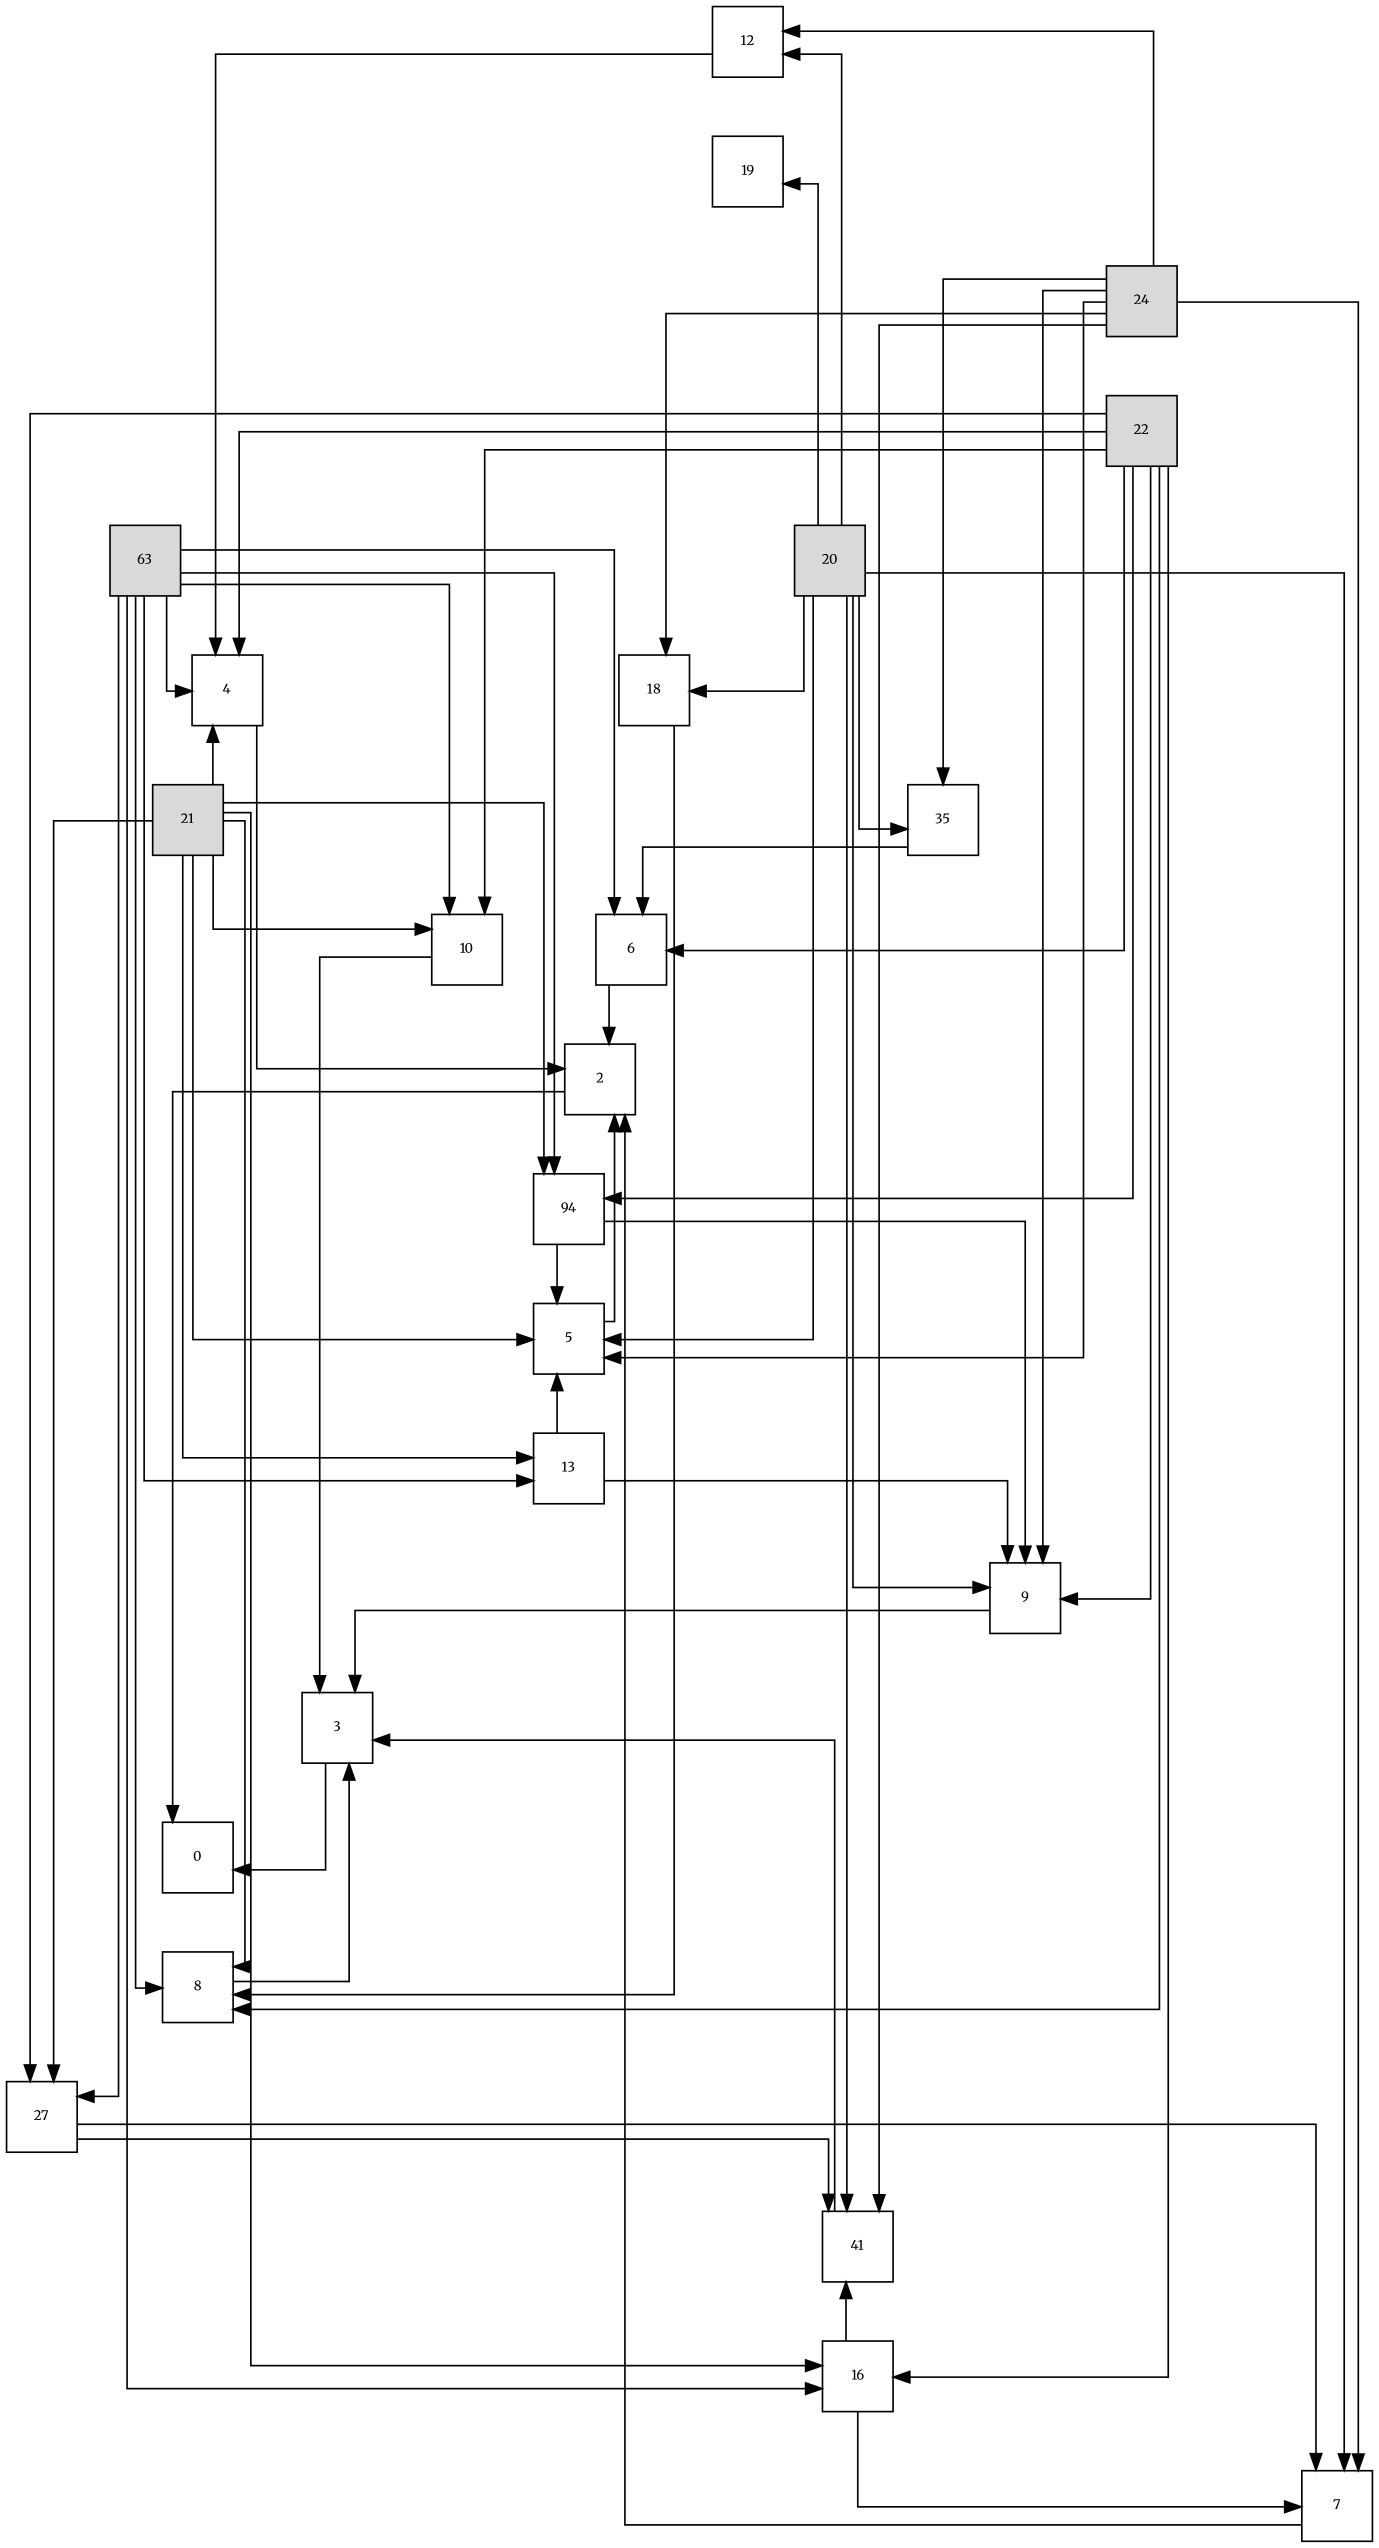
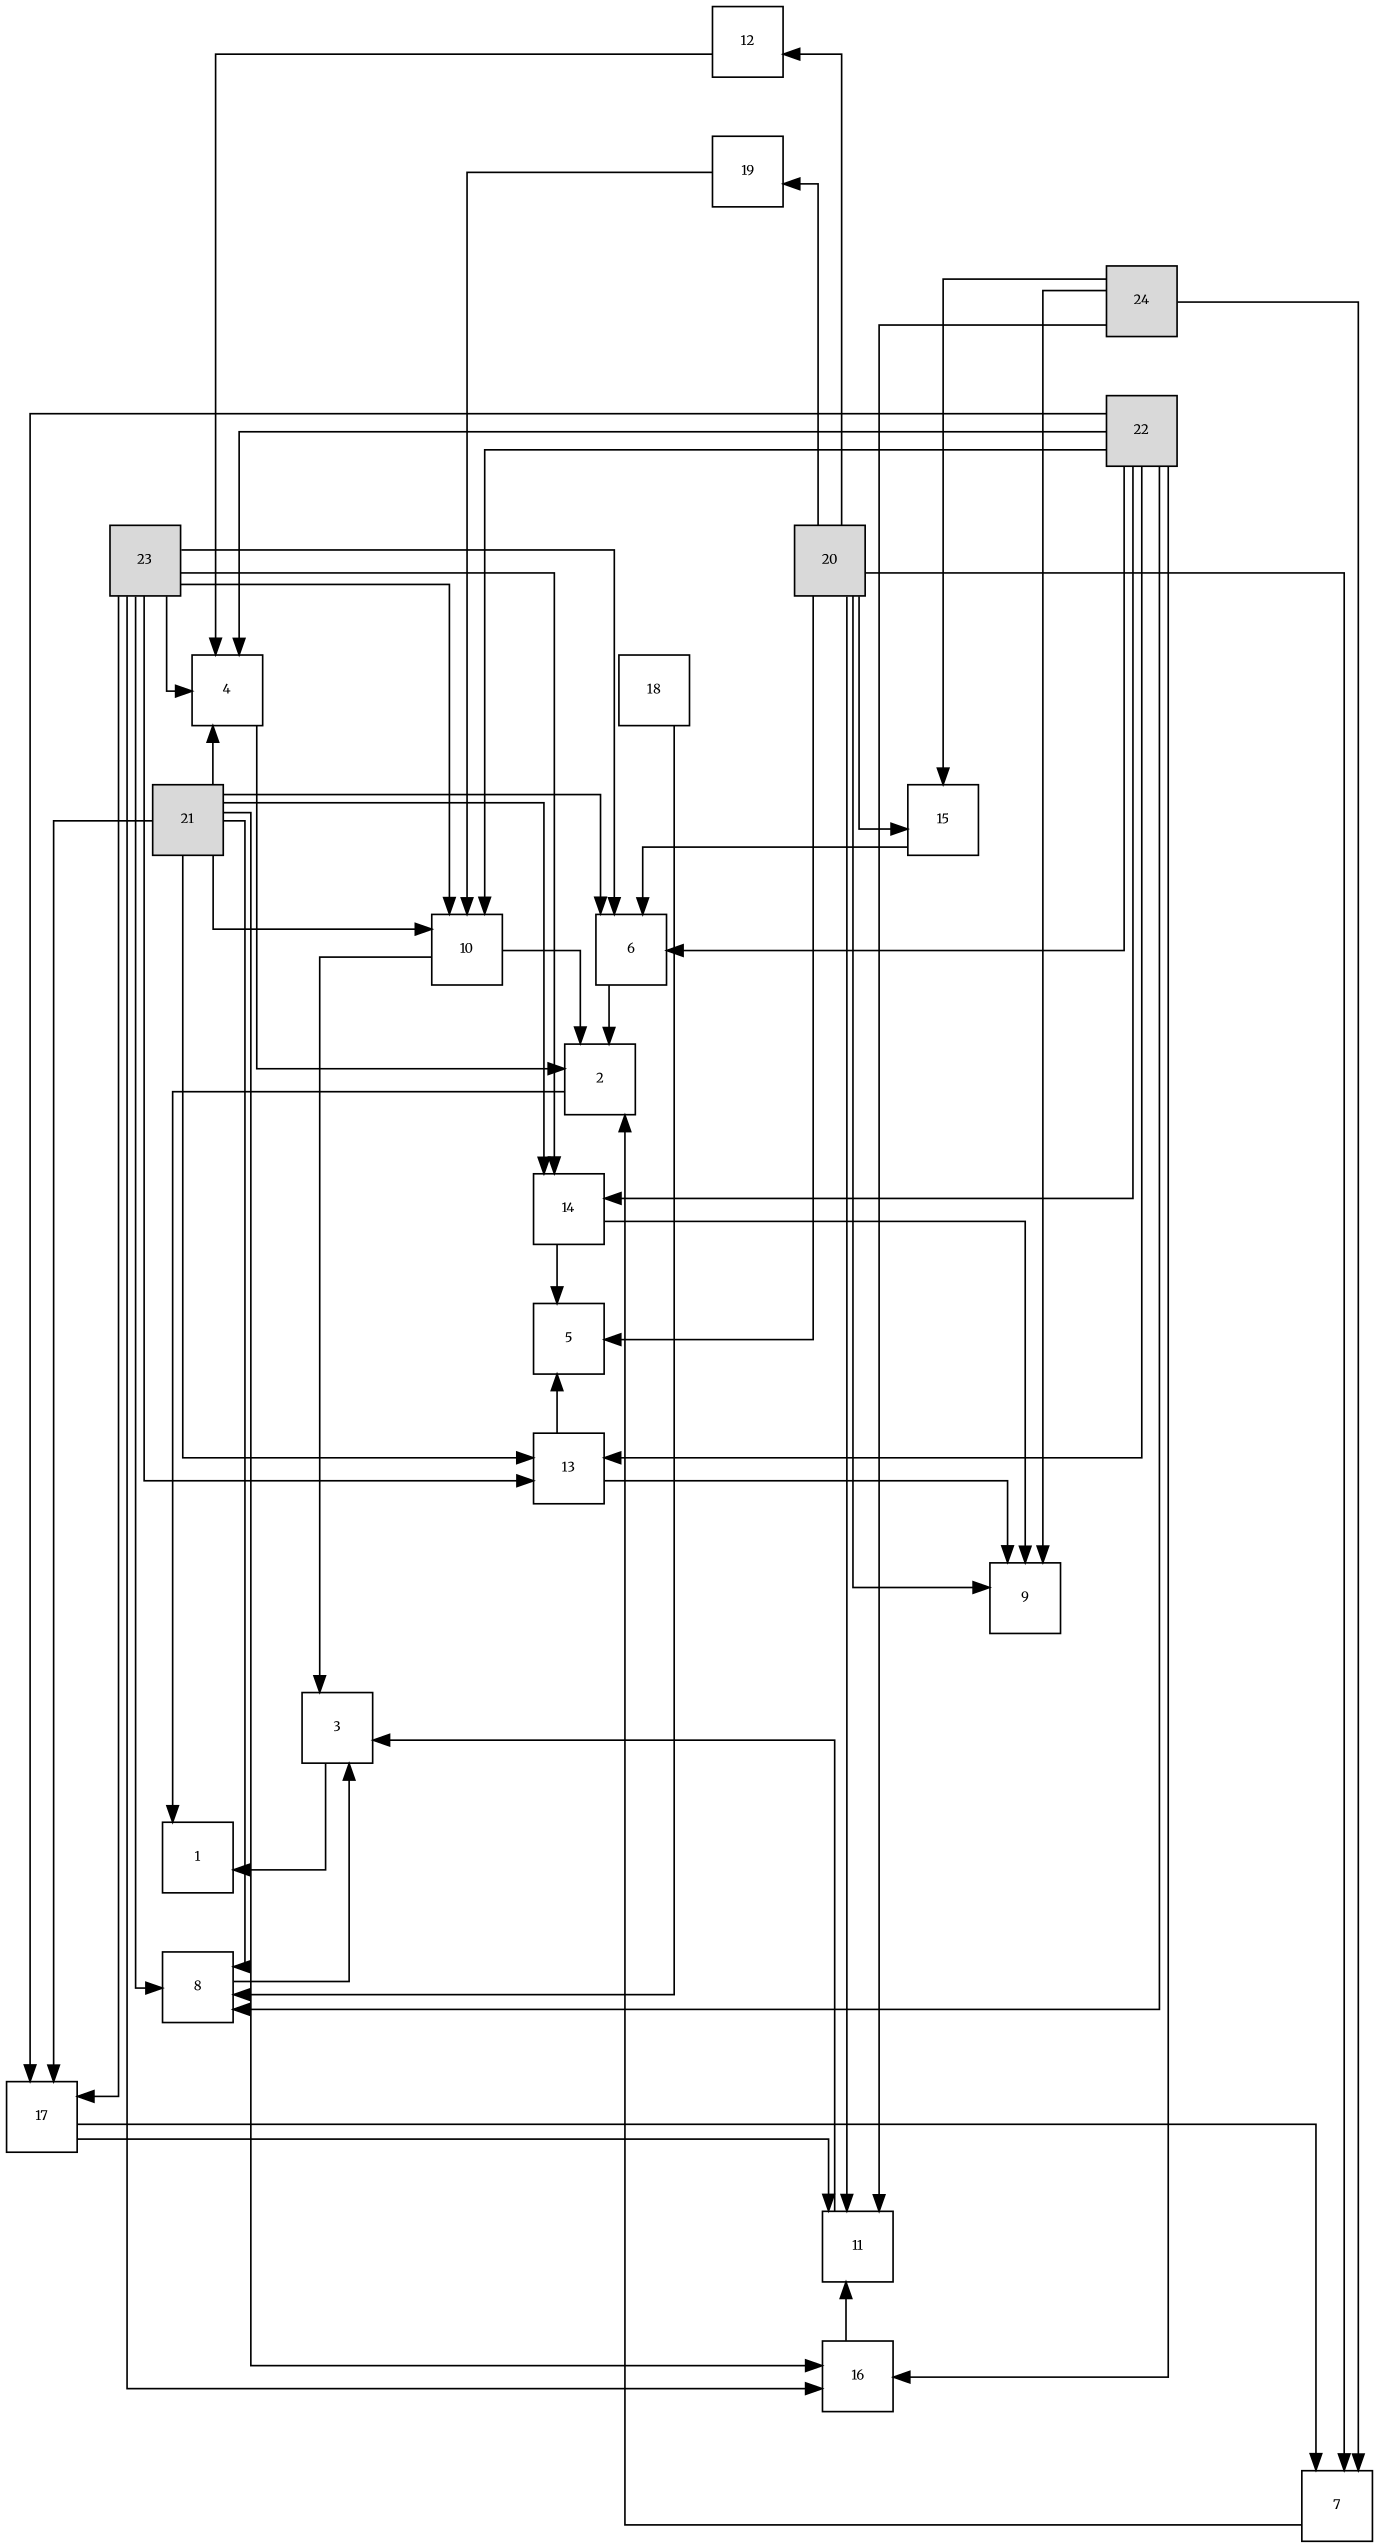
(1094, 31) -> none
(724, 314) -> none
none -> (467, 388)
(145, 561) -> (145, 561)
(802, 691) -> none
(943, 820) -> (943, 820)
(1084, 1050) -> none
(1151, 1069) -> (1142, 1223)
(569, 1209) -> (569, 1209)
(615, 1232) -> (580, 951)
(193, 1260) -> (571, 795)
(640, 1610) -> none
(198, 1858) -> (198, 1858)
(42, 2117) -> (42, 2117)
(858, 2247) -> (858, 2247)
(1024, 2507) -> none
